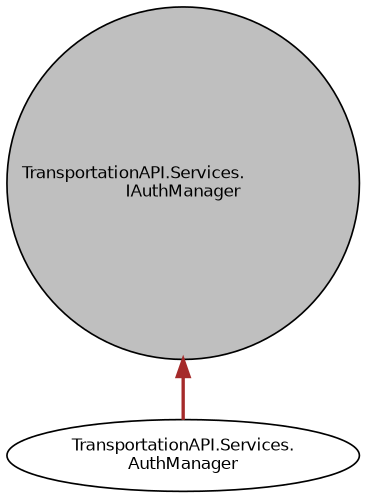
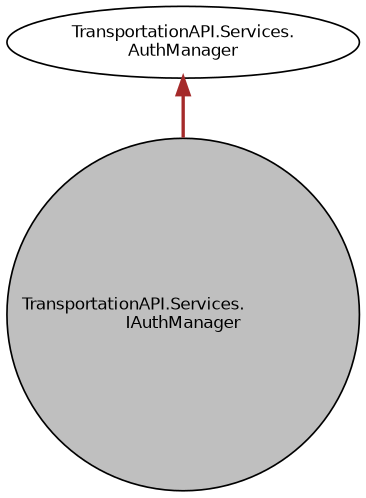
(183, 398) -> (183, 116)
